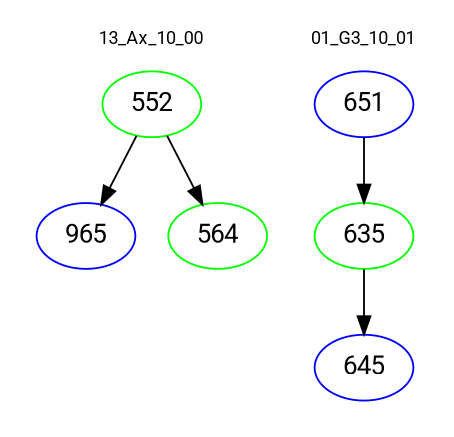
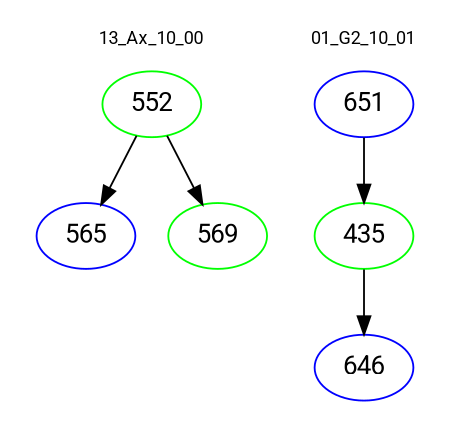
(364, 39) -> (364, 39)
(86, 236) -> (86, 236)
(218, 236) -> (218, 236)
(364, 236) -> (364, 236)
(364, 368) -> (364, 368)
